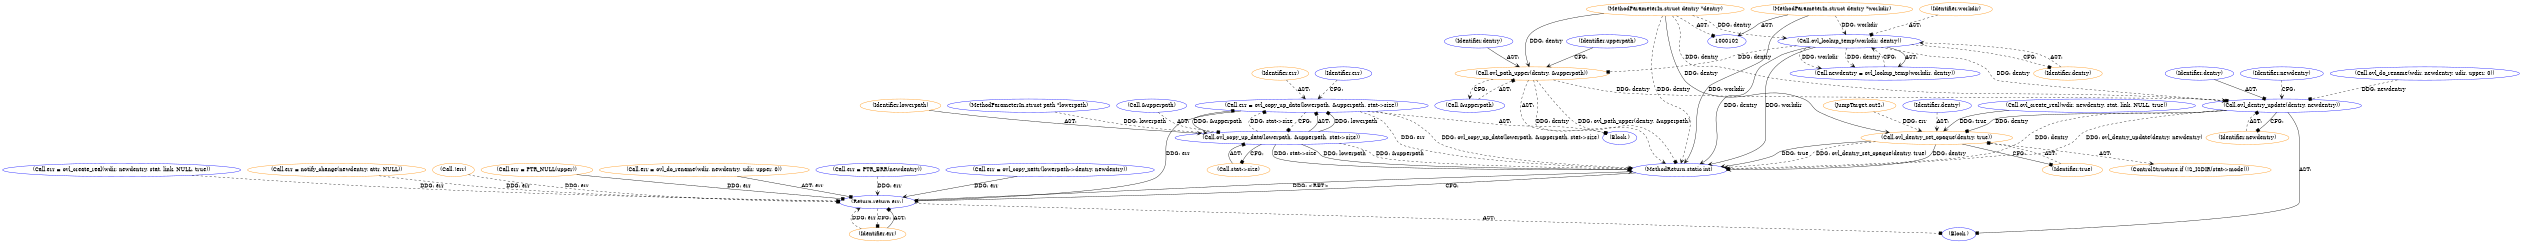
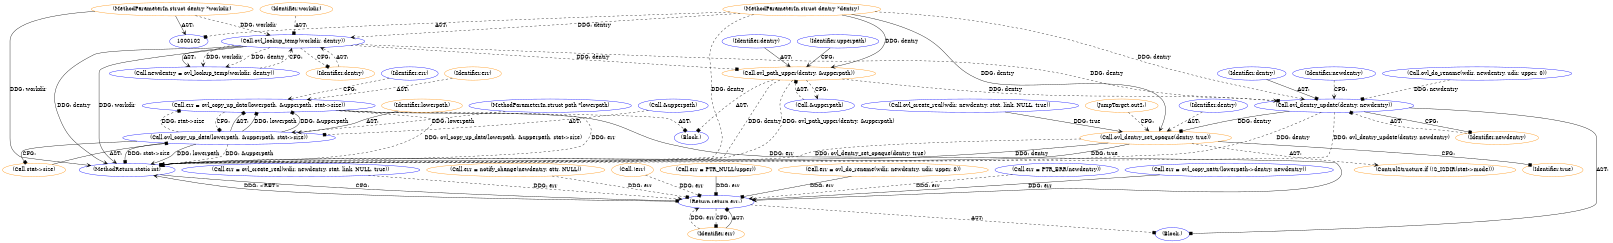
(1915, 122) -> (1148, 122)
(2027, 150) -> none
(813, 186) -> (822, 186)
